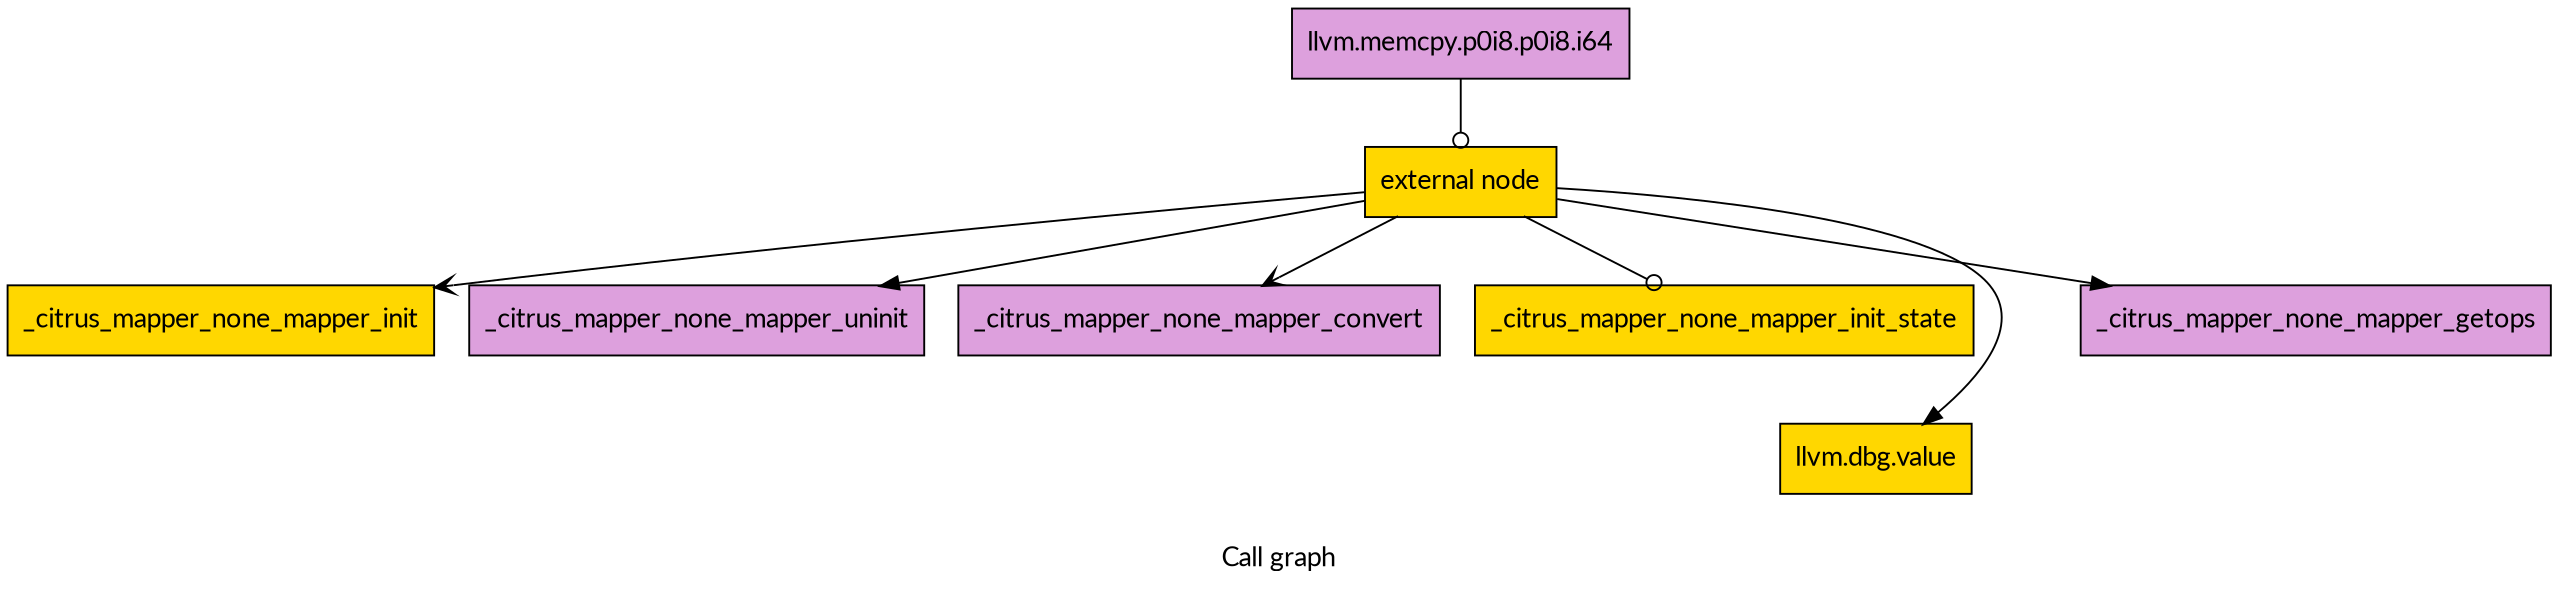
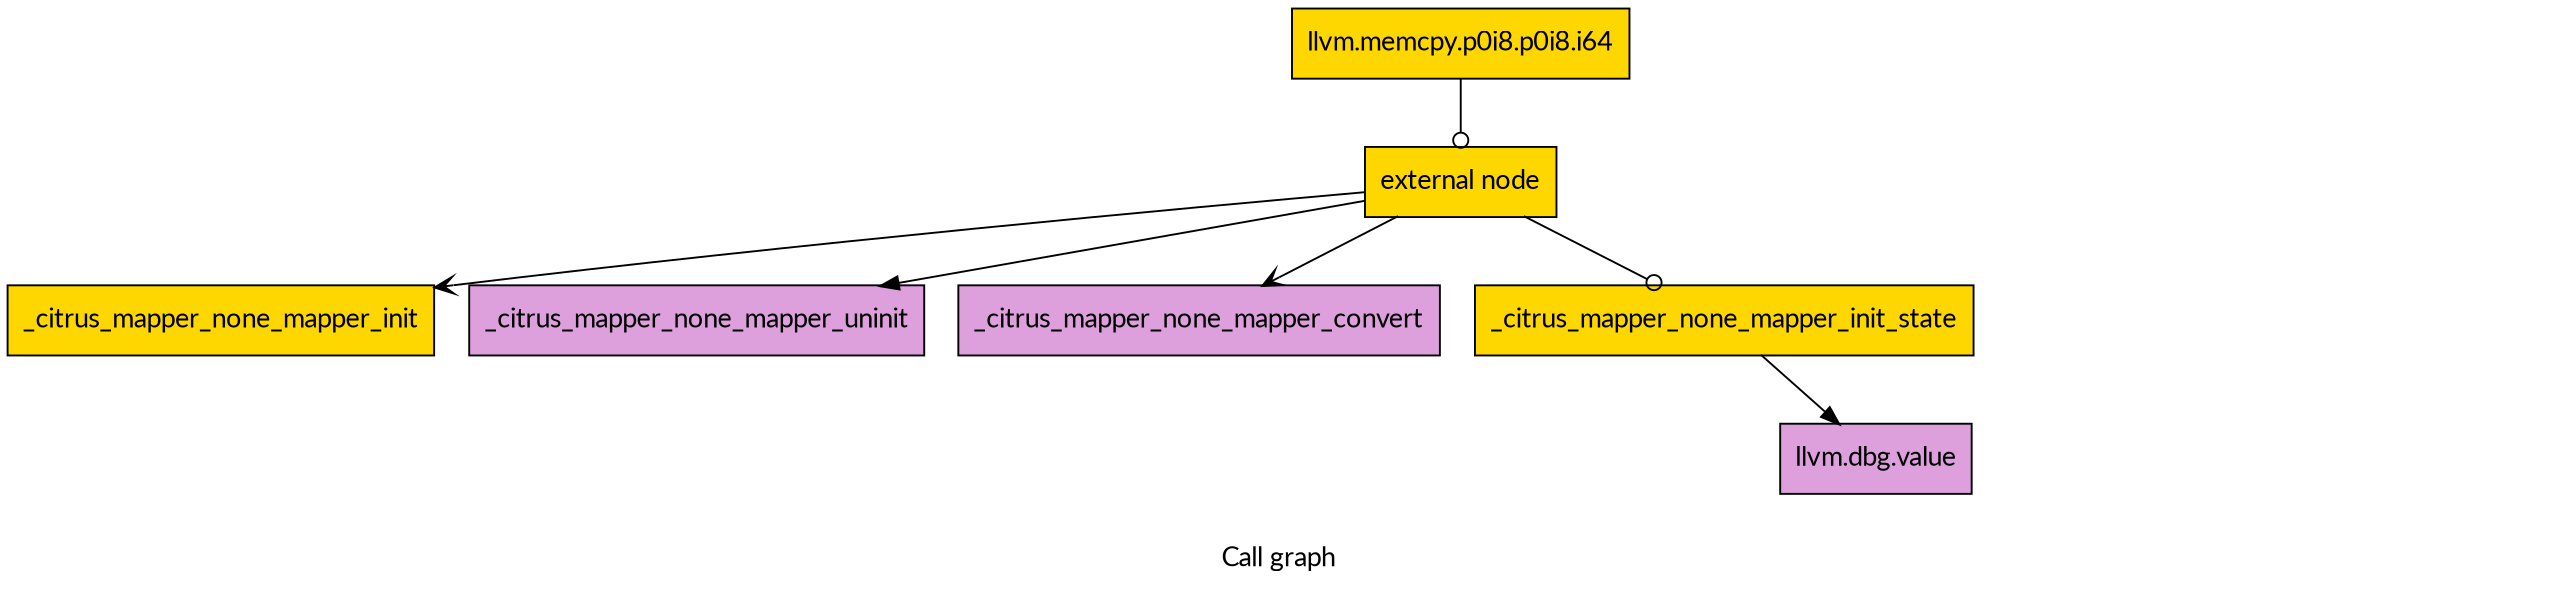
(1461, 44) -> (1461, 44)
(1855, 226) -> (1793, 383)
(2316, 320) -> none
(1876, 459) -> (1876, 459)
